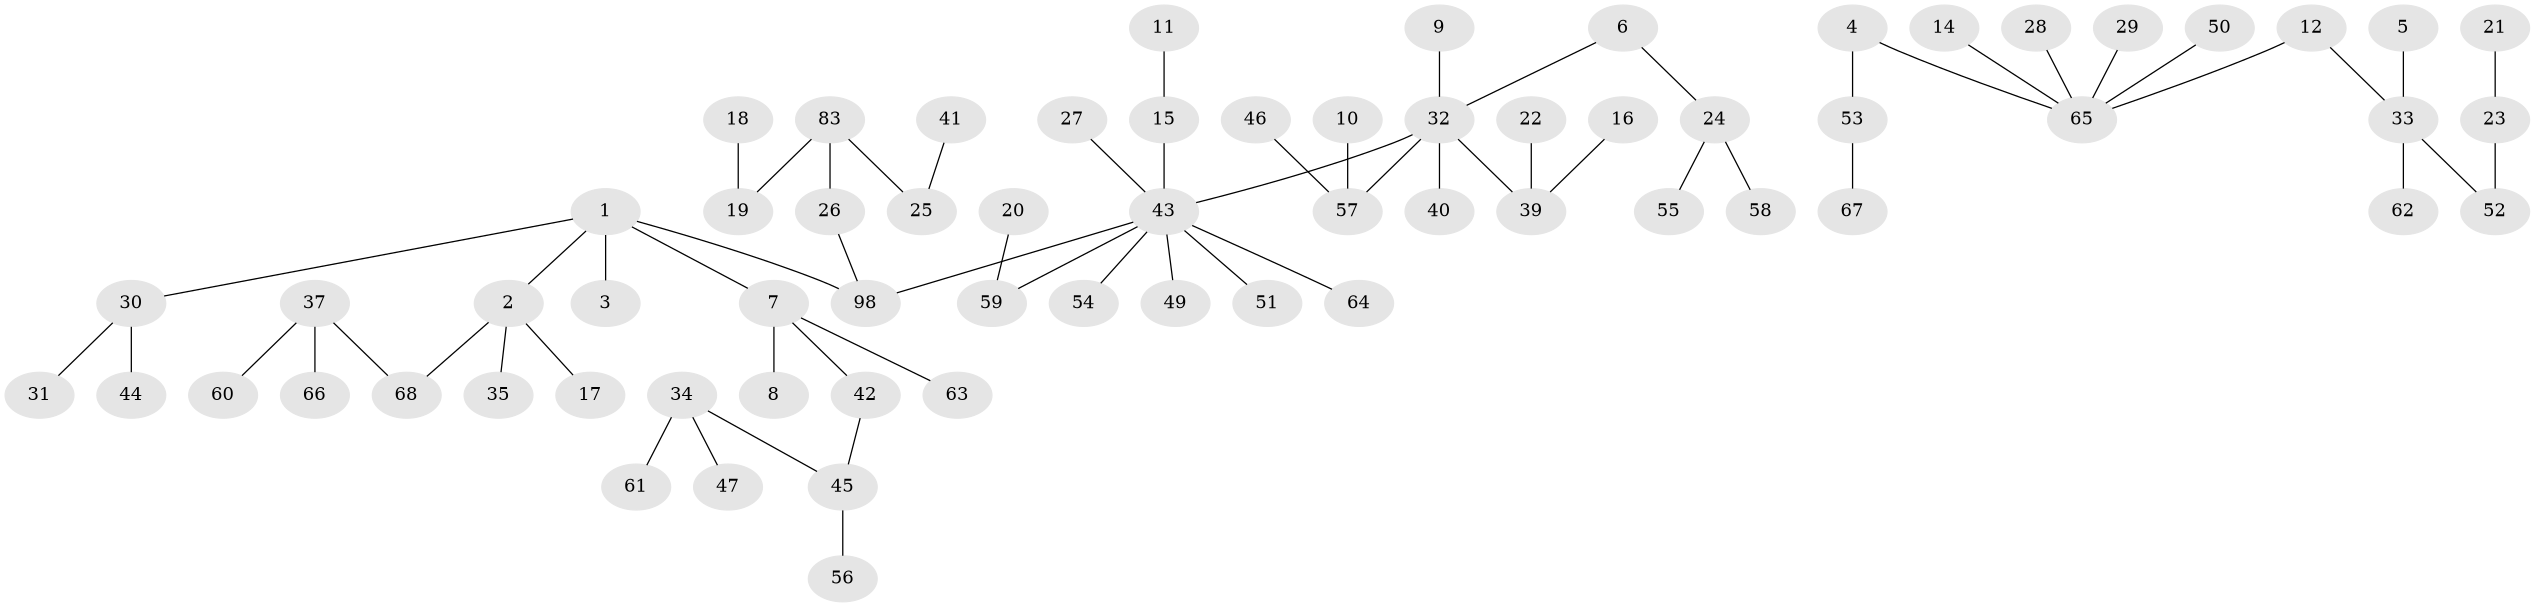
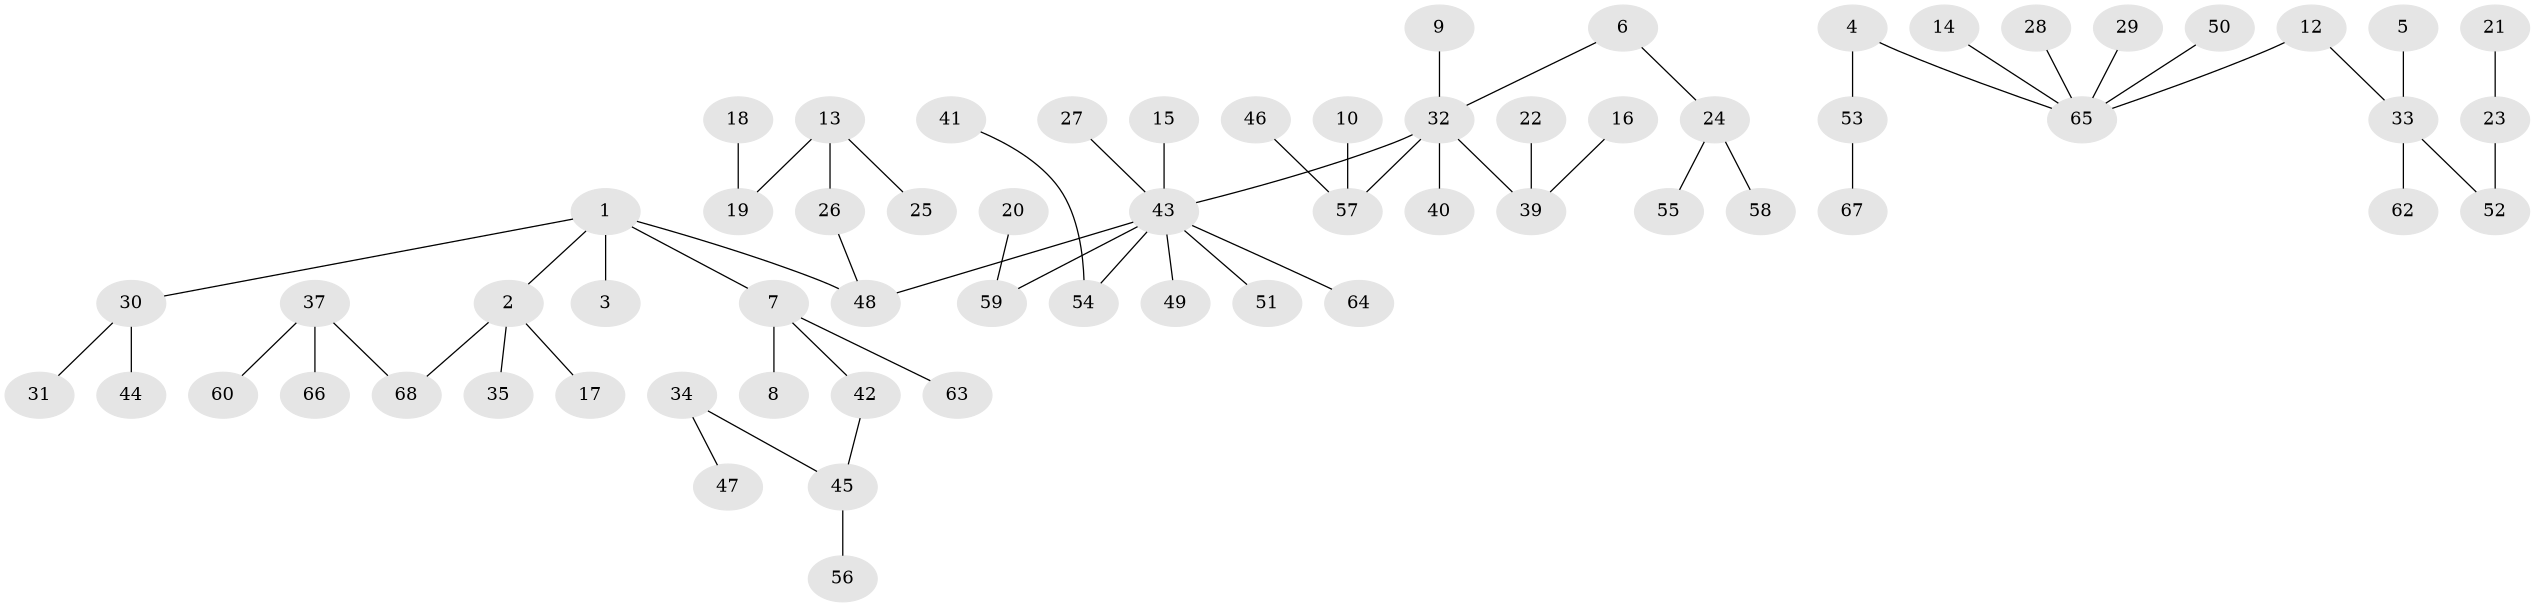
(1164, 28) -> none
(830, 120) -> (830, 120)
(936, 166) -> (1059, 188)
(866, 303) -> (866, 303)
(636, 487) -> none
